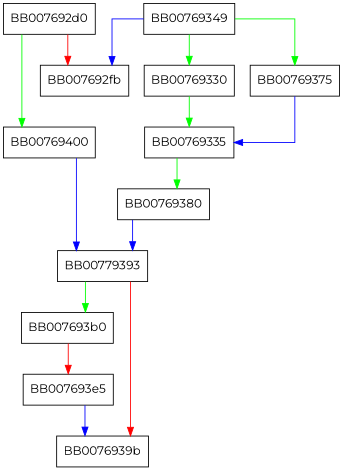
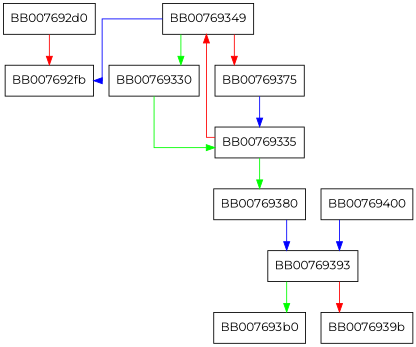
(284, 19) -> (234, 45)
(22, 76) -> none
none -> (206, 94)
(103, 266) -> (313, 266)
(68, 390) -> none
